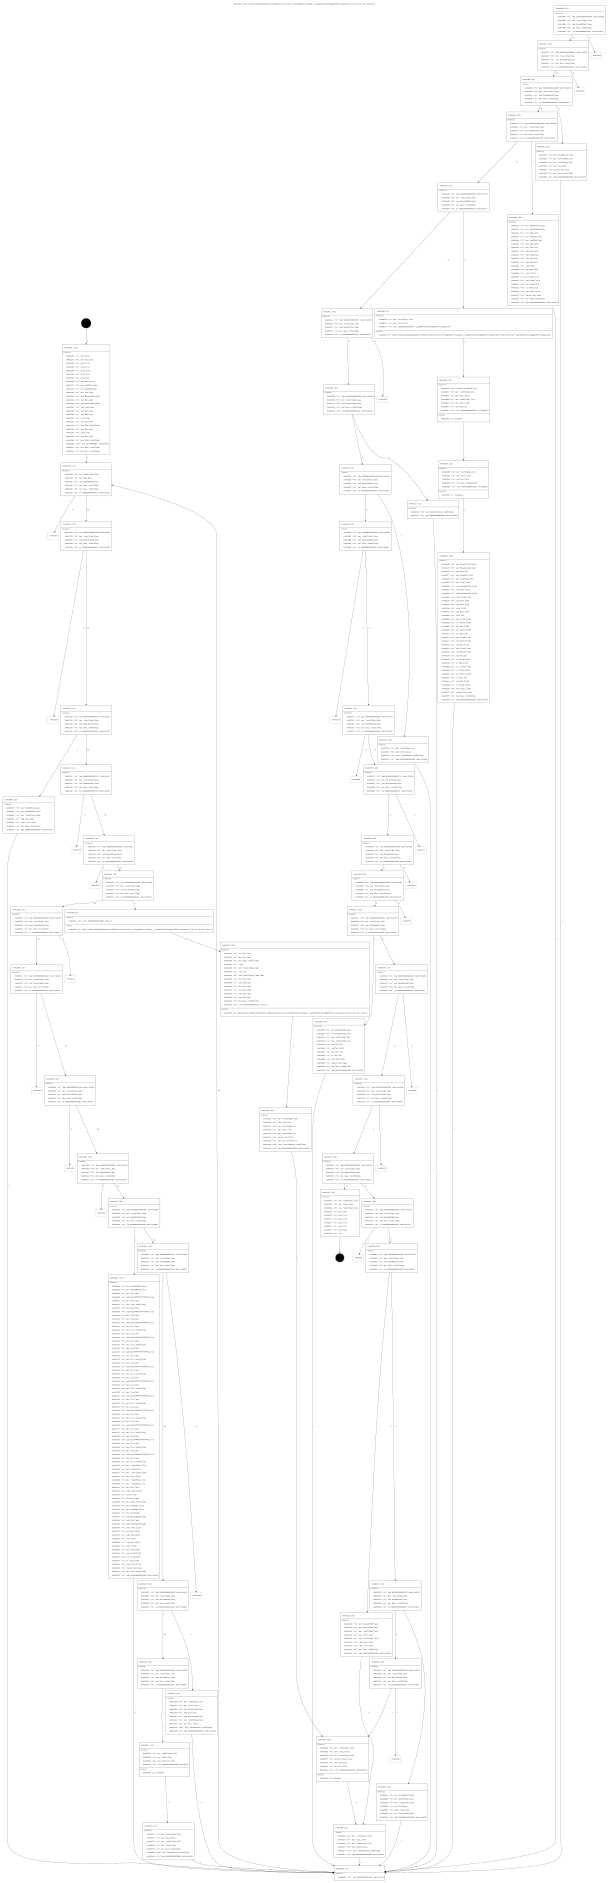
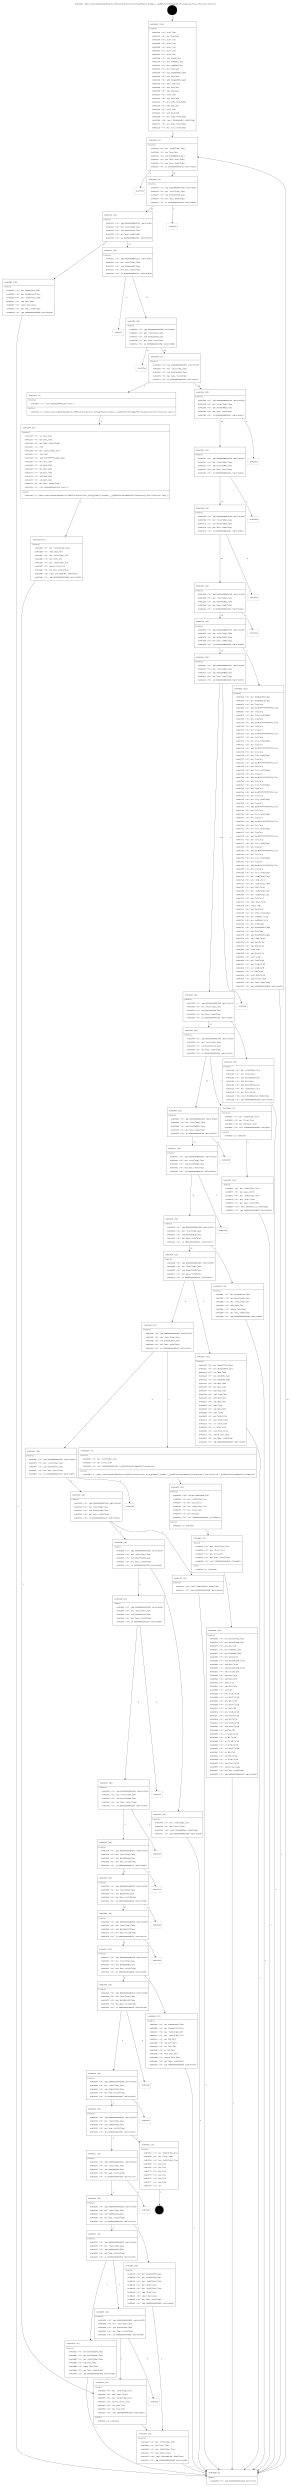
none -> (201, 1082)
